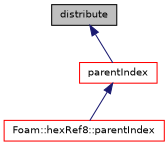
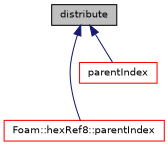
(98, 106) -> (70, 78)
